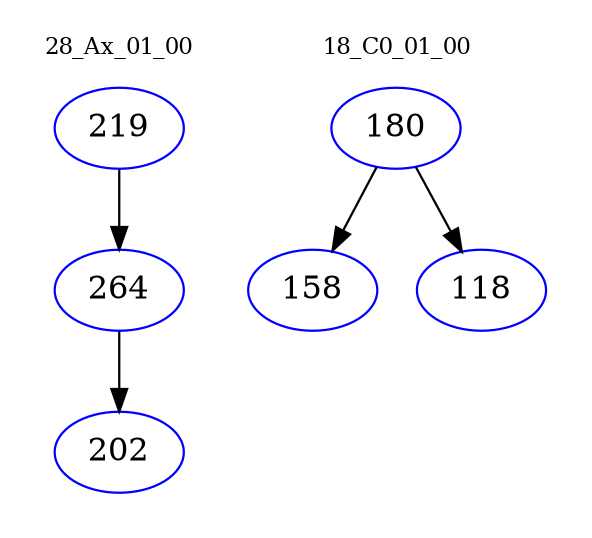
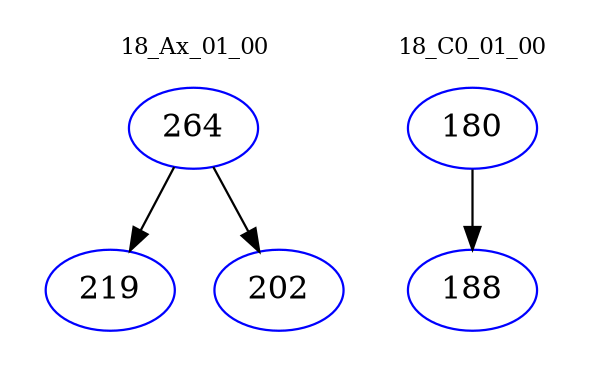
(119, 48) -> (195, 48)
(119, 198) -> (157, 199)
(313, 290) -> none
(482, 290) -> (472, 290)
